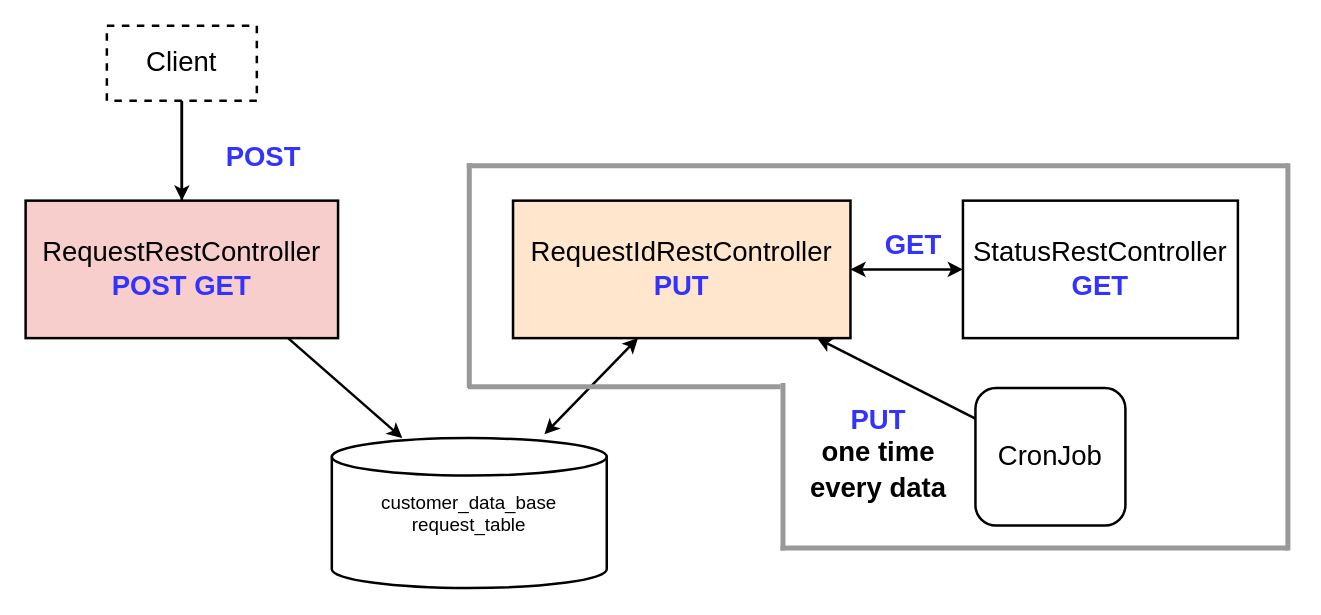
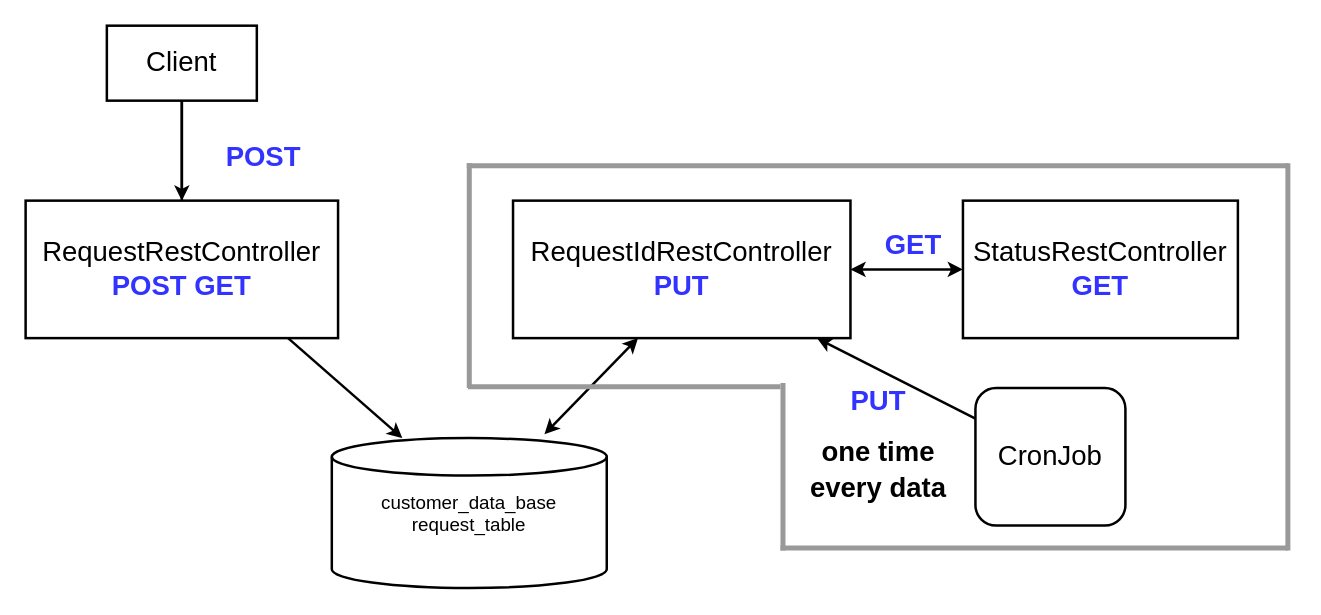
(182, 63) -> (182, 63)
(182, 269) -> (182, 269)
(682, 269) -> (682, 269)
(878, 419) -> (878, 401)
